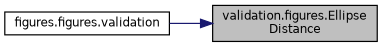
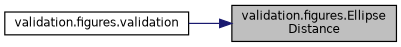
(87, 23) -> (97, 23)
